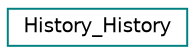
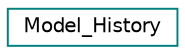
(98, 27) -> (93, 27)
